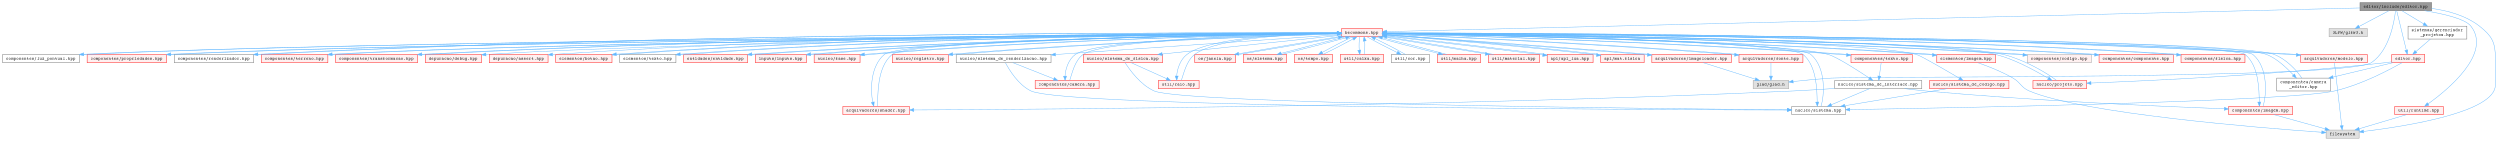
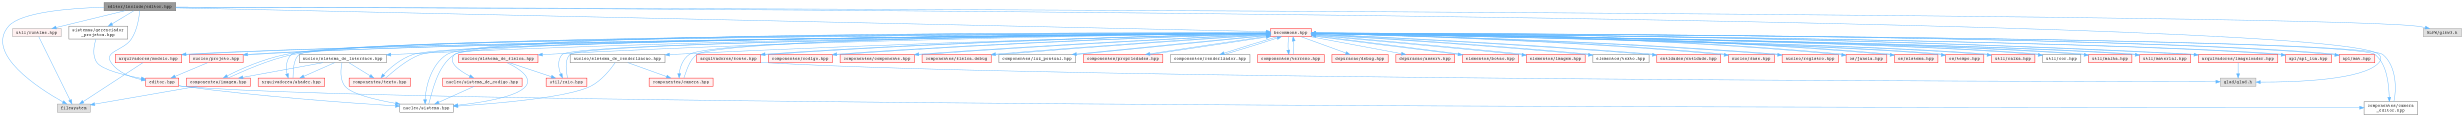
(377, 59) -> none
(781, 59) -> none
(1622, 59) -> (2357, 59)
(2059, 59) -> (800, 59)
(2213, 59) -> (957, 59)
(1880, 69) -> (359, 69)
(2227, 76) -> (191, 69)
(2419, 111) -> (37, 33)
(2145, 115) -> none
